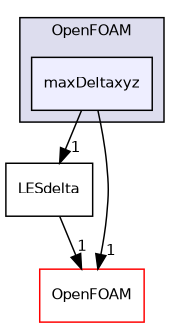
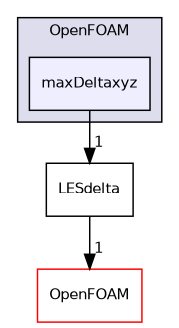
(108, 182) -> none
